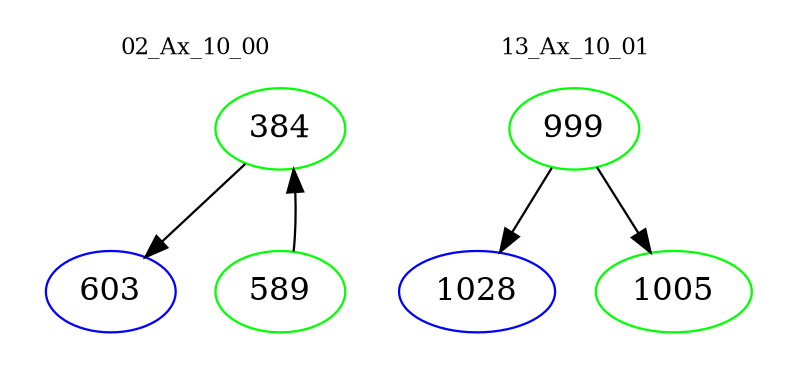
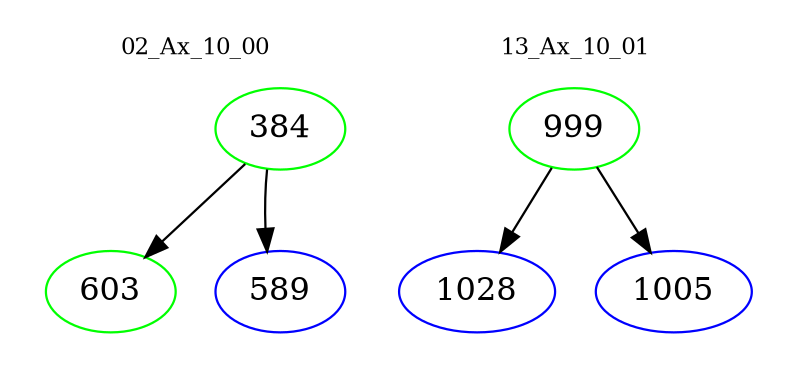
(295, 222) -> (265, 199)
(111, 292) -> (111, 292)
(280, 292) -> (280, 292)
(674, 292) -> (674, 292)
